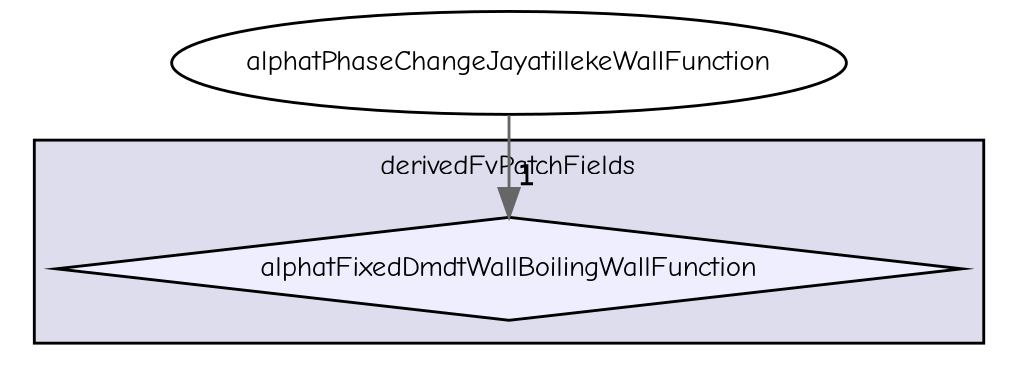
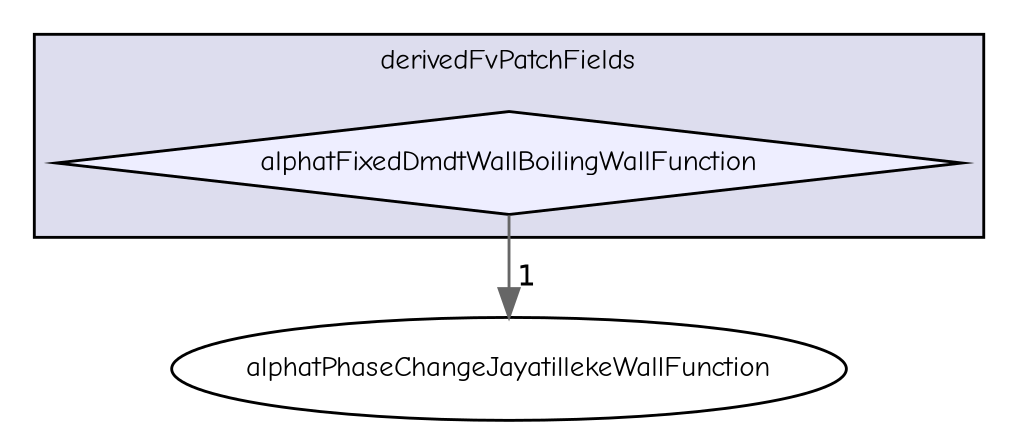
(509, 157) -> (509, 256)
